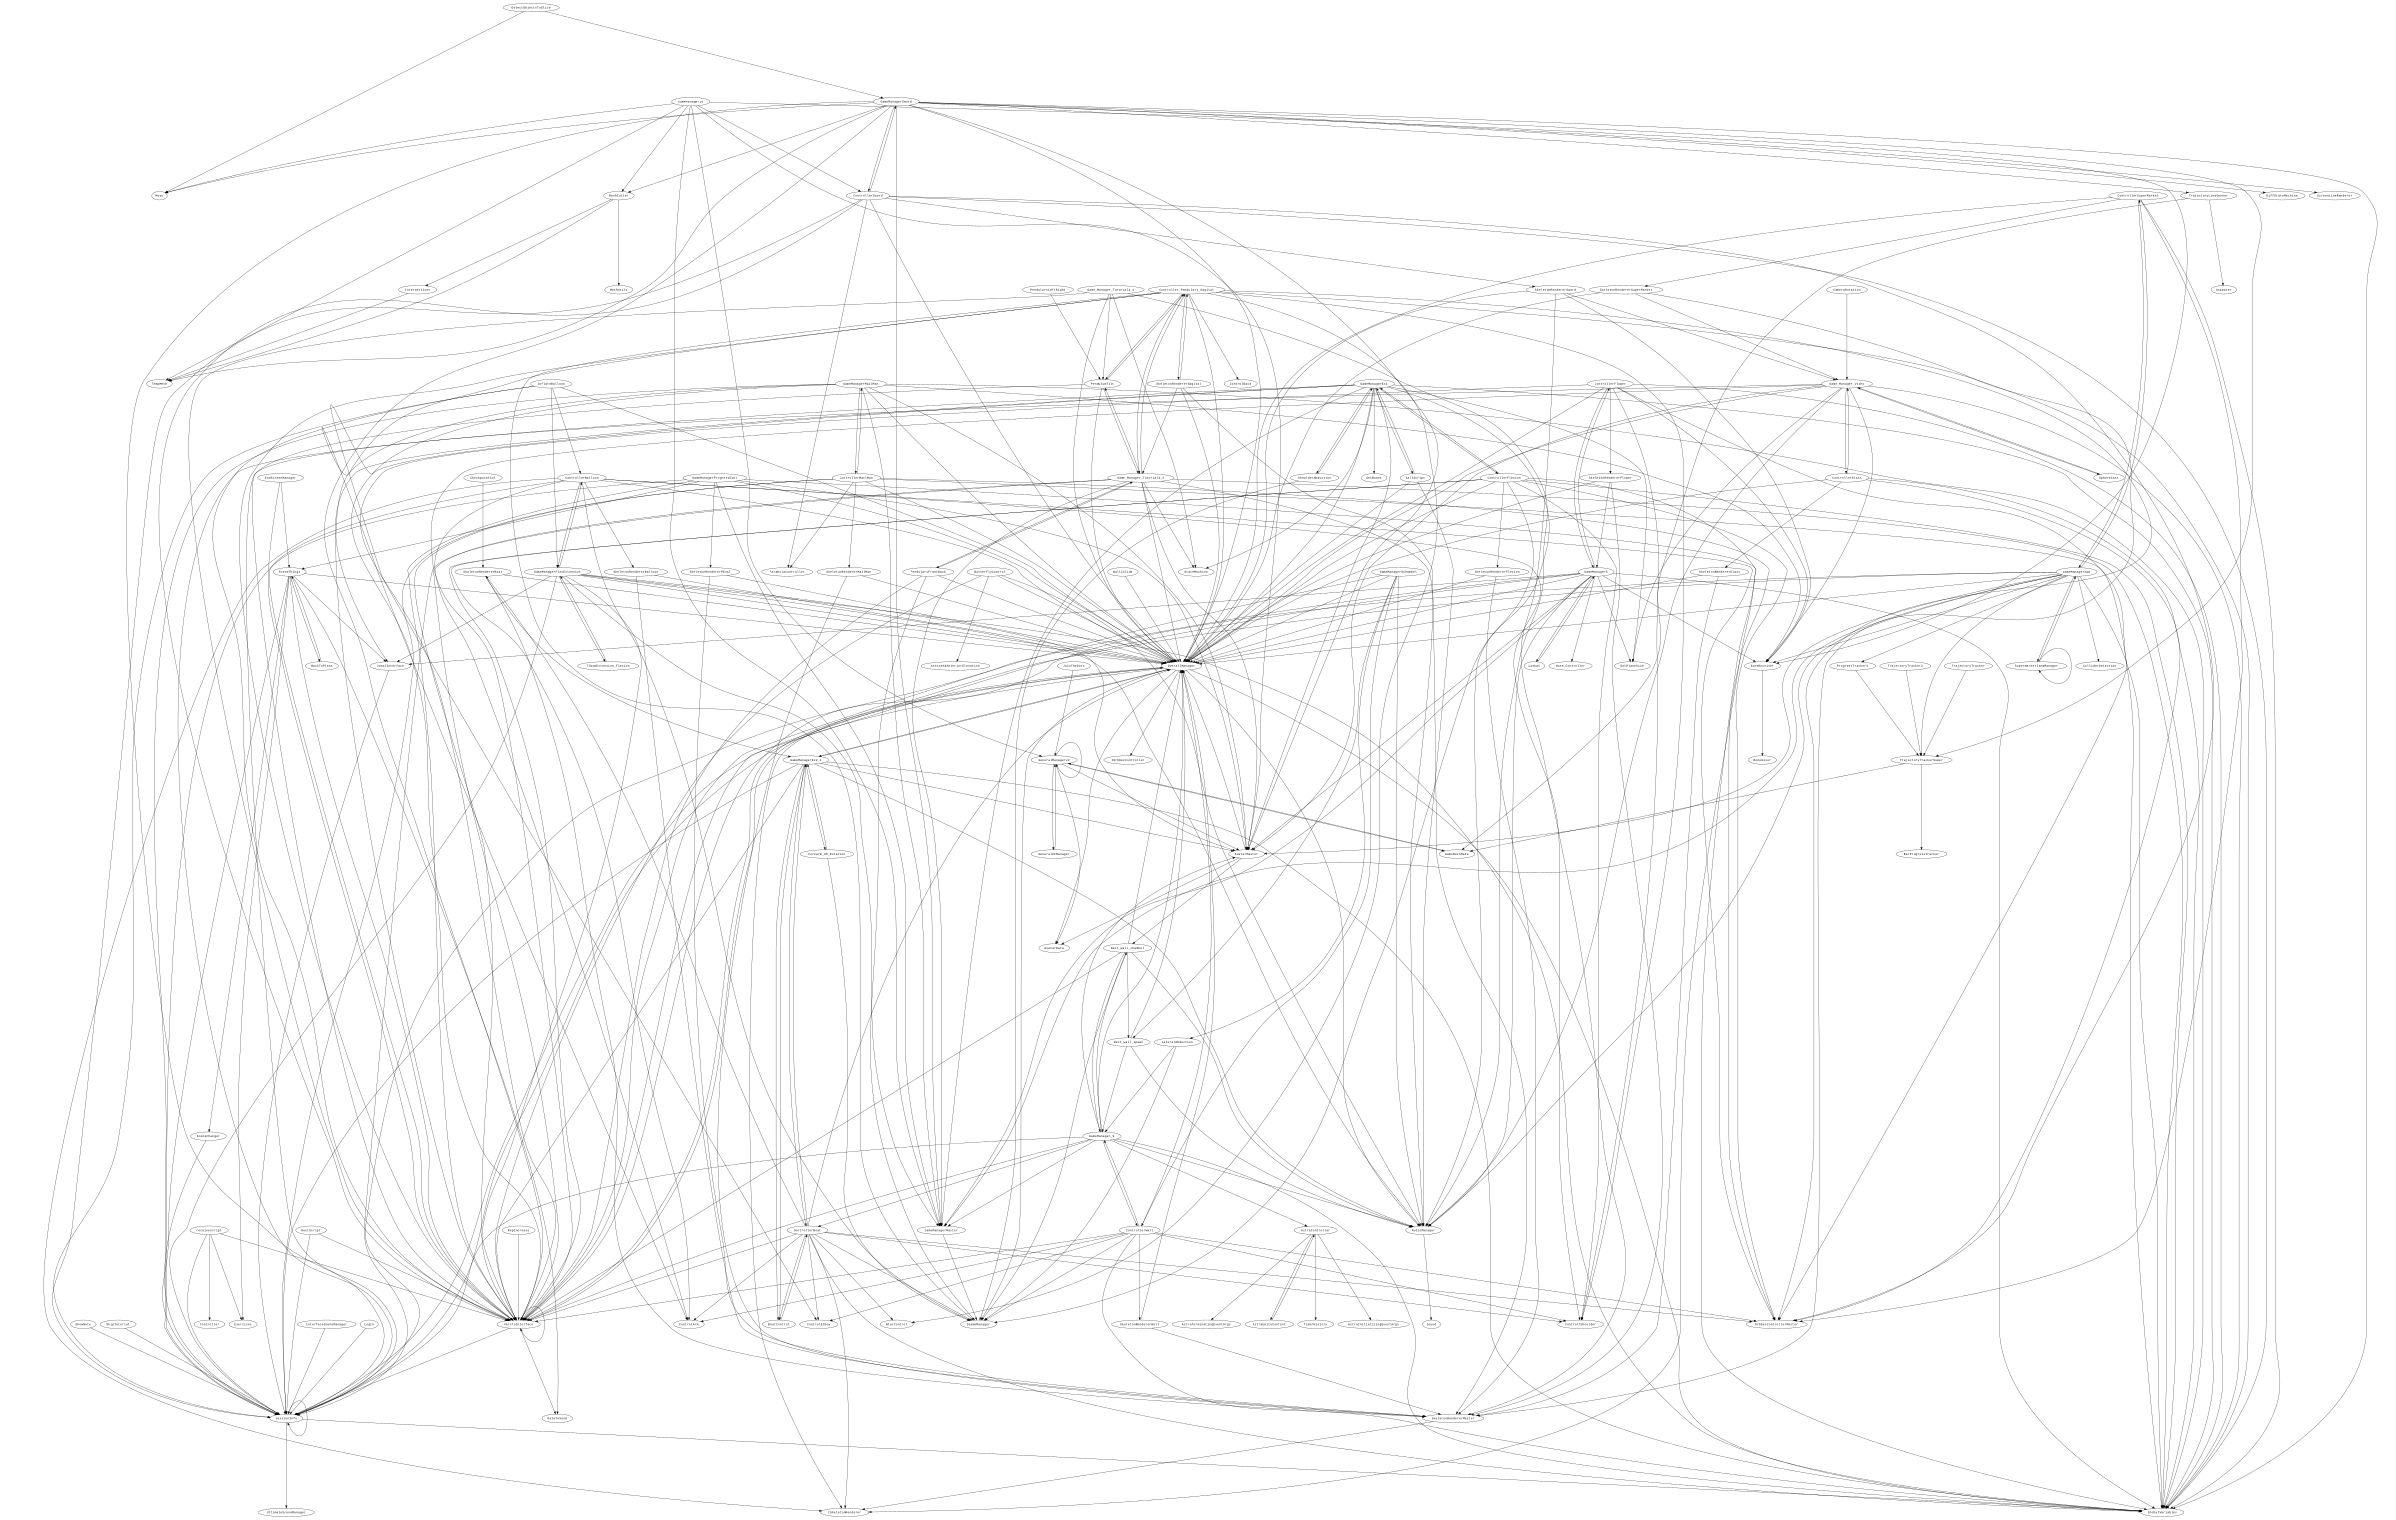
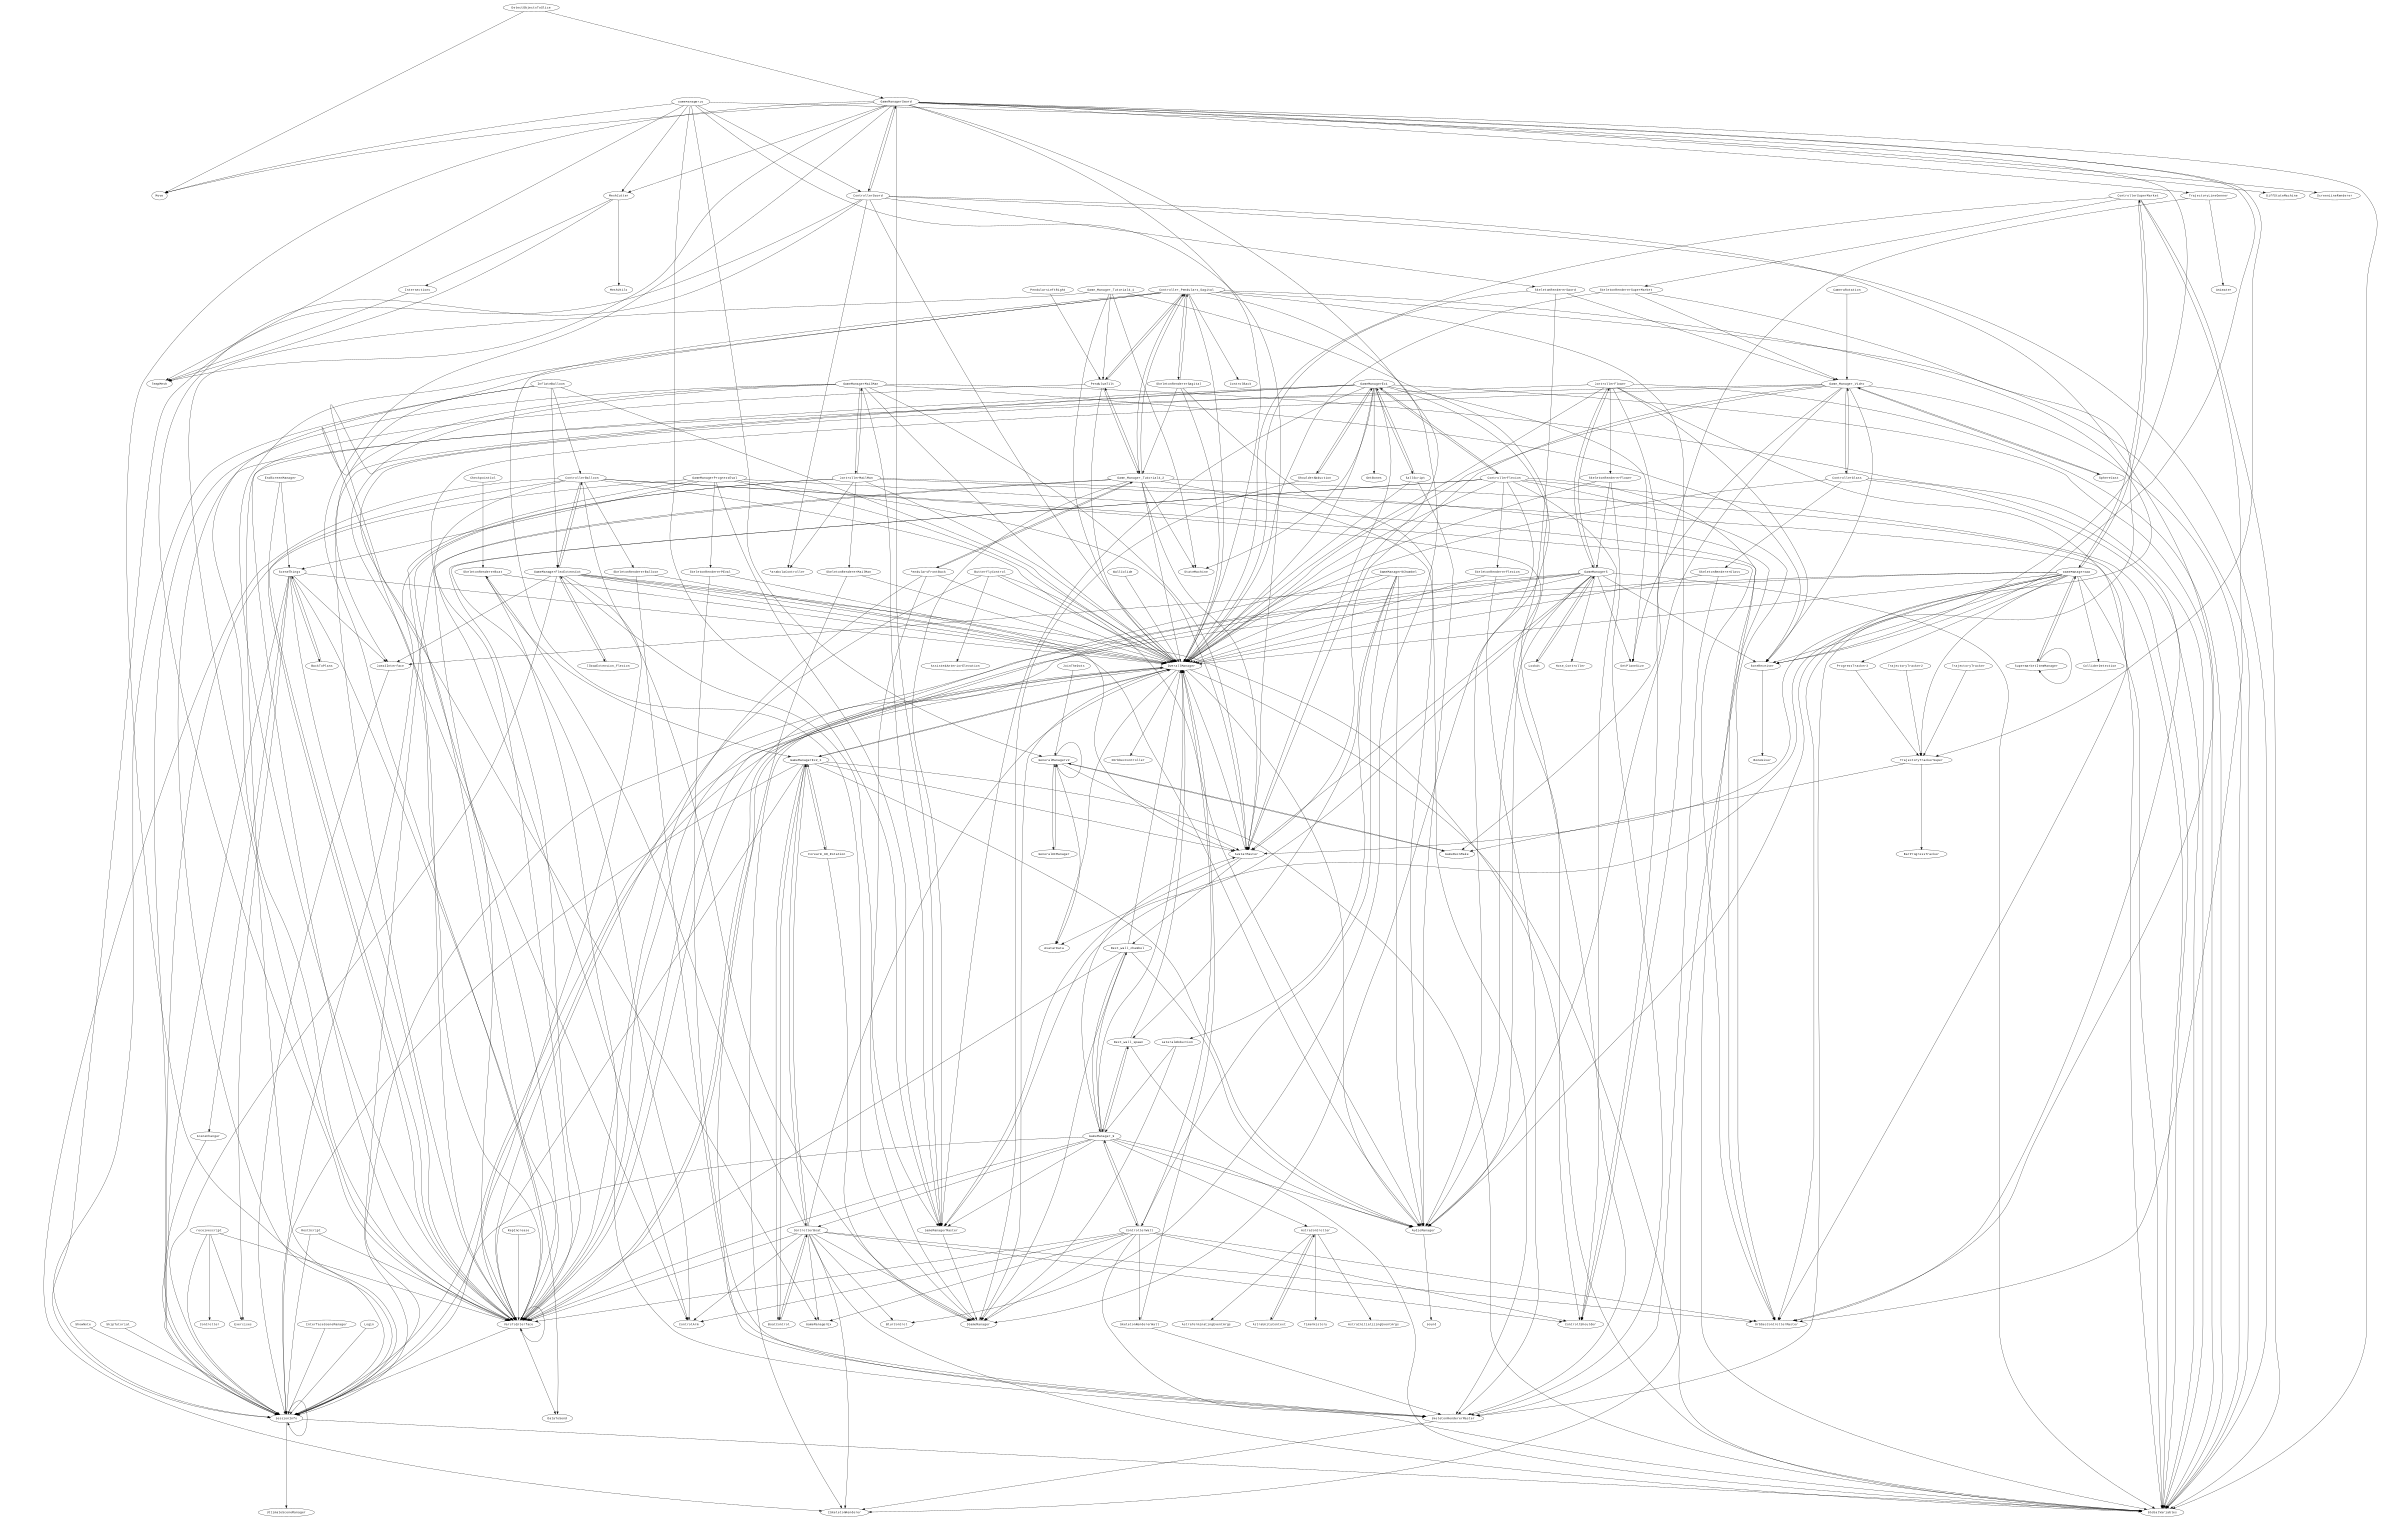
(1749, 446) -> (2249, 207)
(1128, 992) -> (1116, 1091)
(819, 1324) -> (819, 1324)
